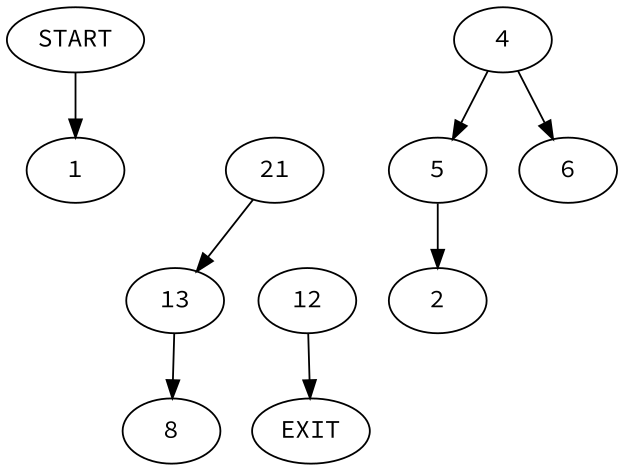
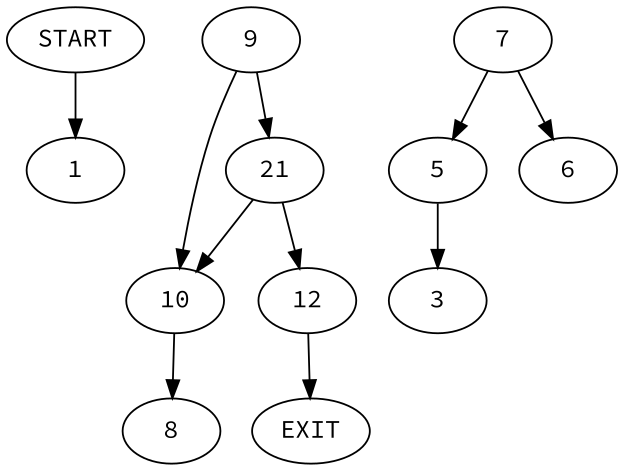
none -> (251, 40)
(503, 40) -> (503, 40)
none -> (289, 227)
(175, 301) -> (175, 301)
(438, 301) -> (438, 301)
